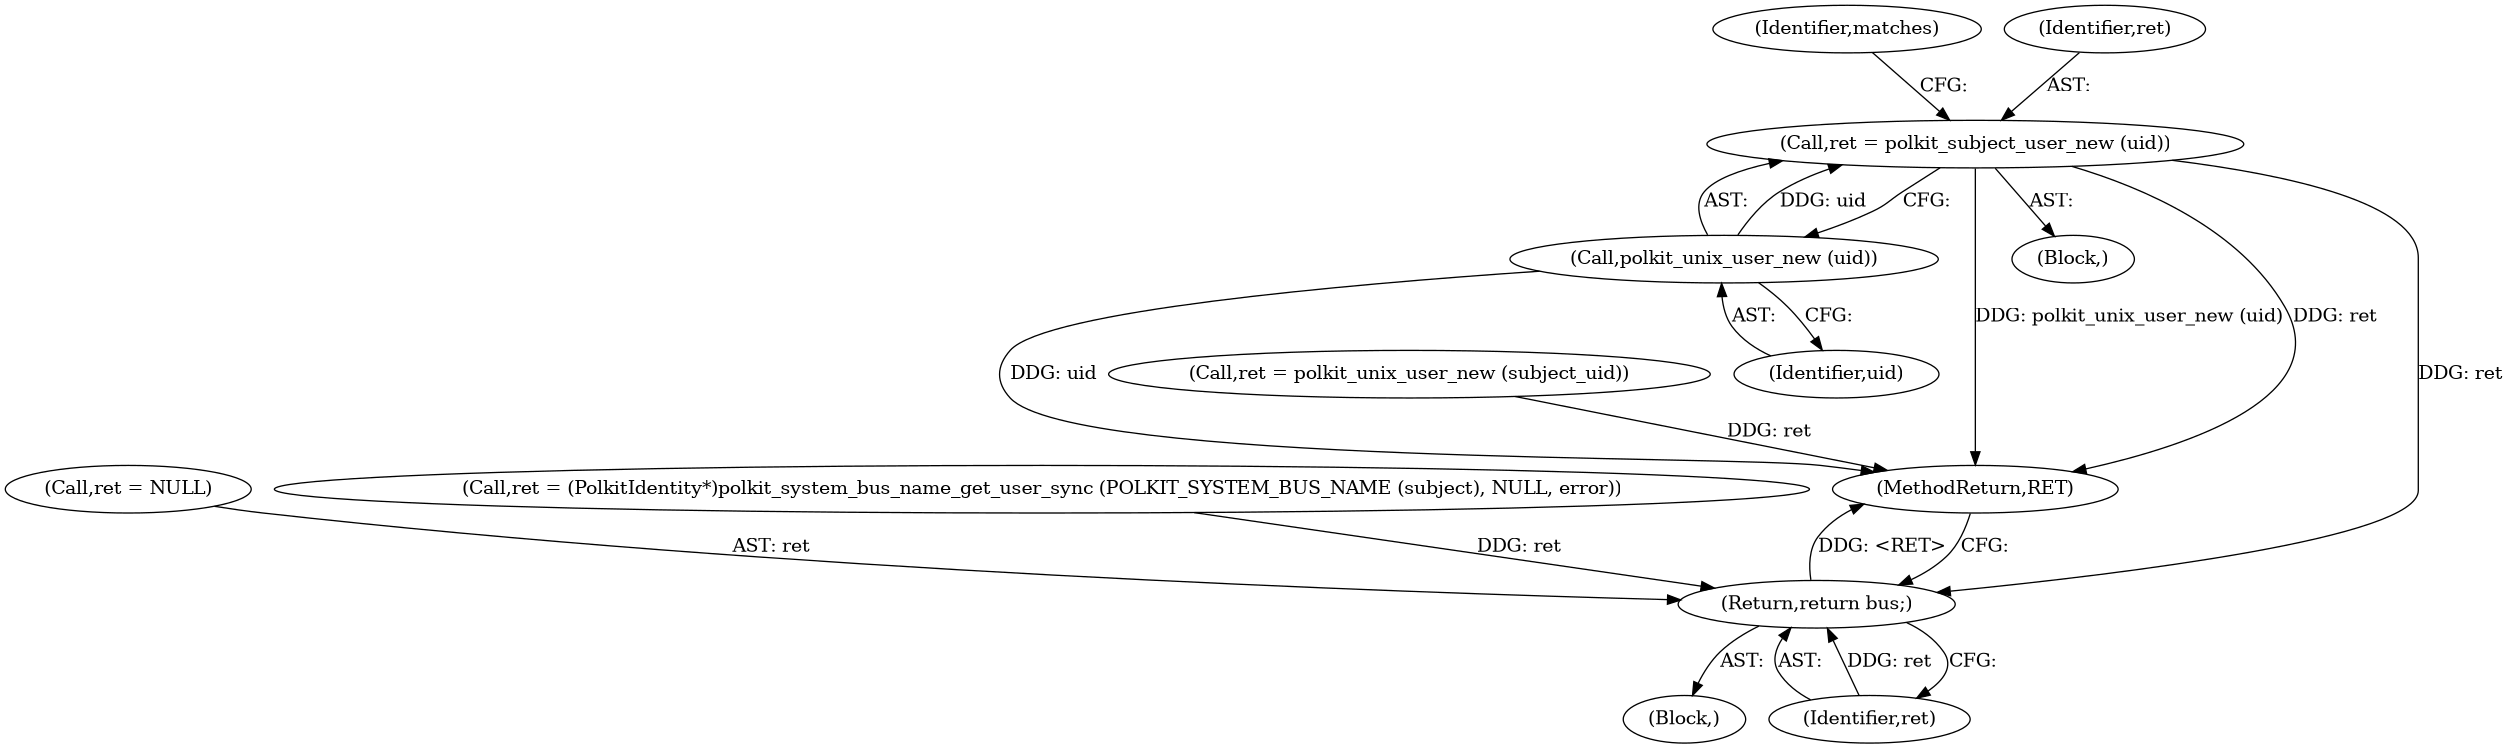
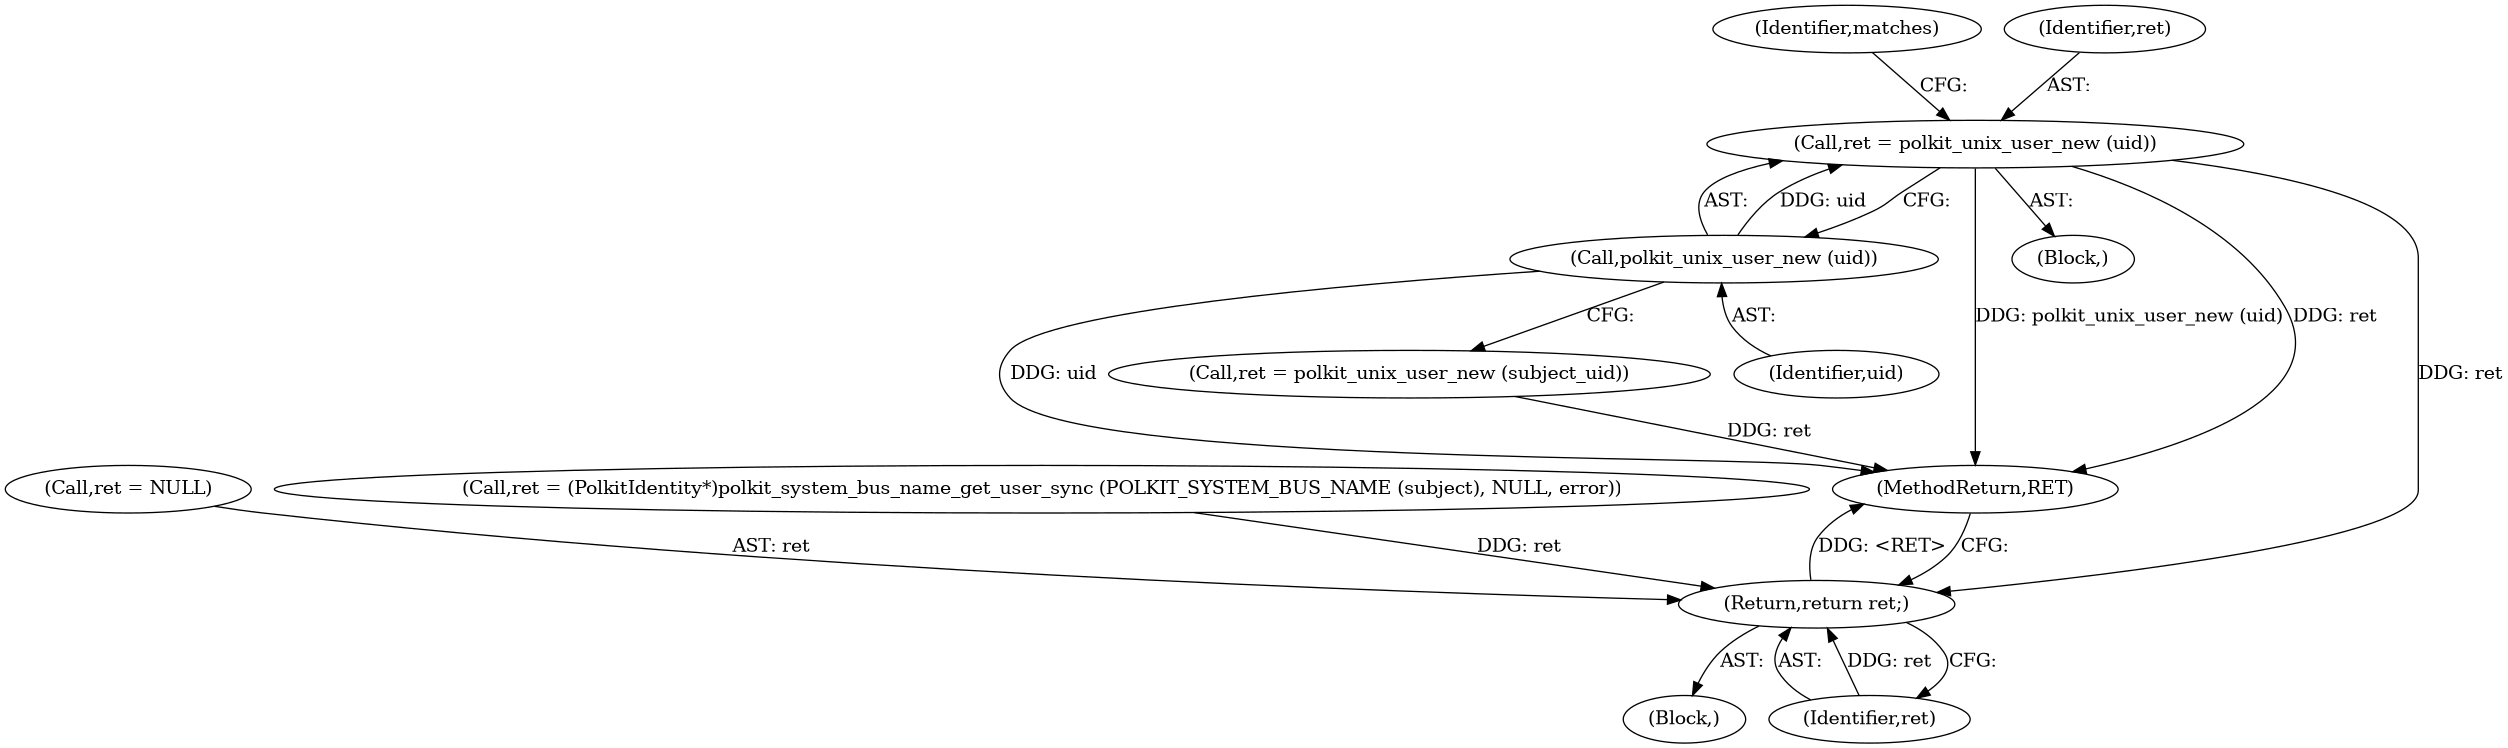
(1975, 144) -> (1975, 144)
(1789, 308) -> (1574, 314)
(1817, 604) -> (1817, 604)
